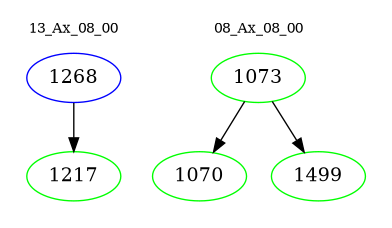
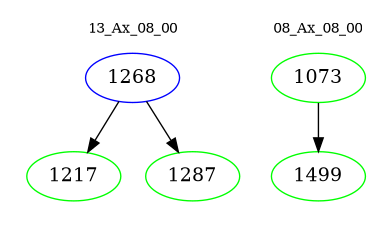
none -> (193, 176)
(200, 176) -> none
